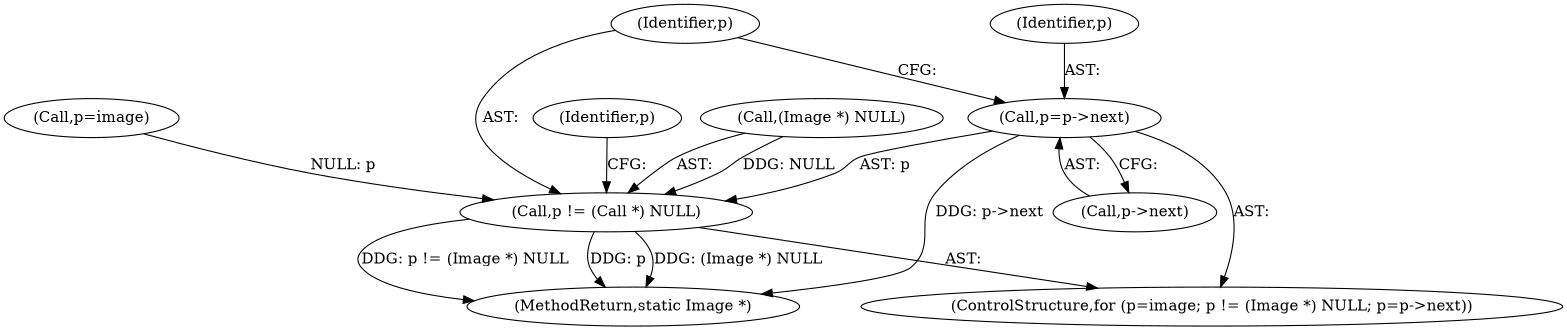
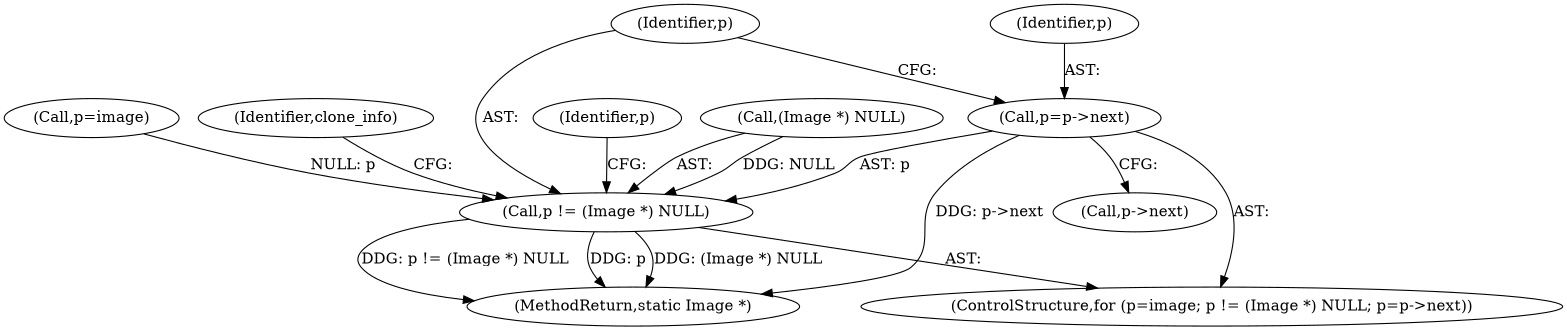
none -> (316, 118)
(1067, 177) -> none
(606, 212) -> (606, 212)
